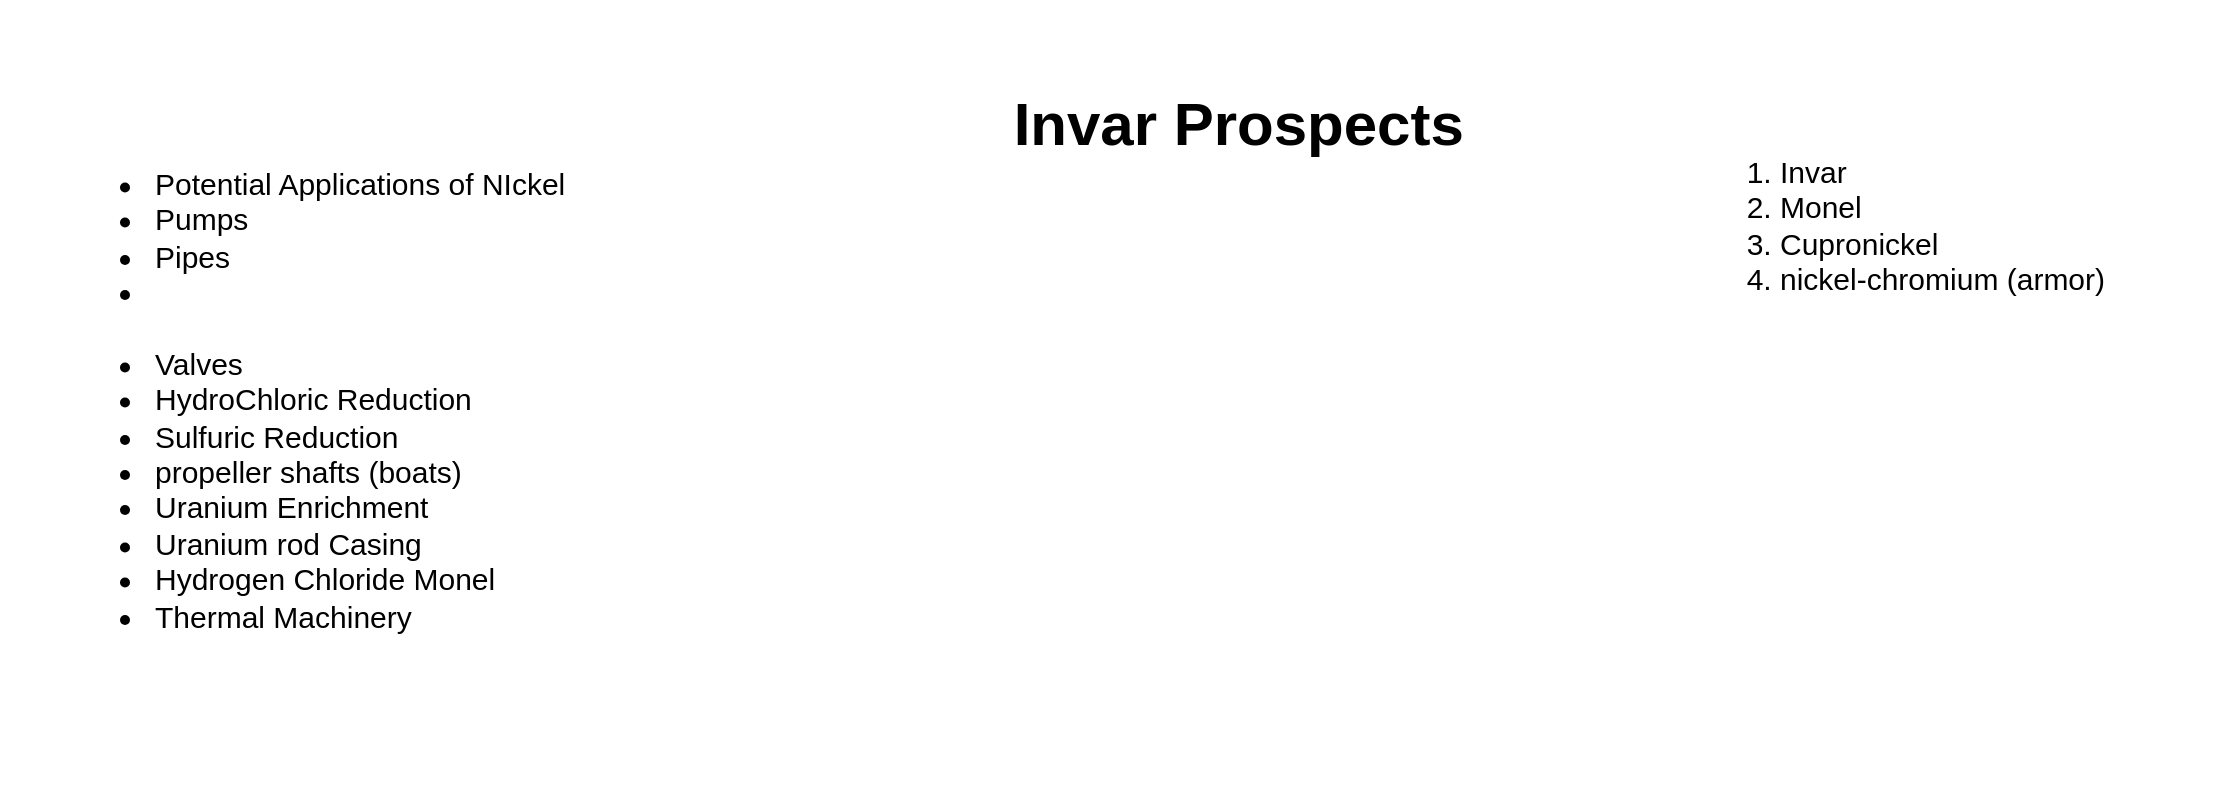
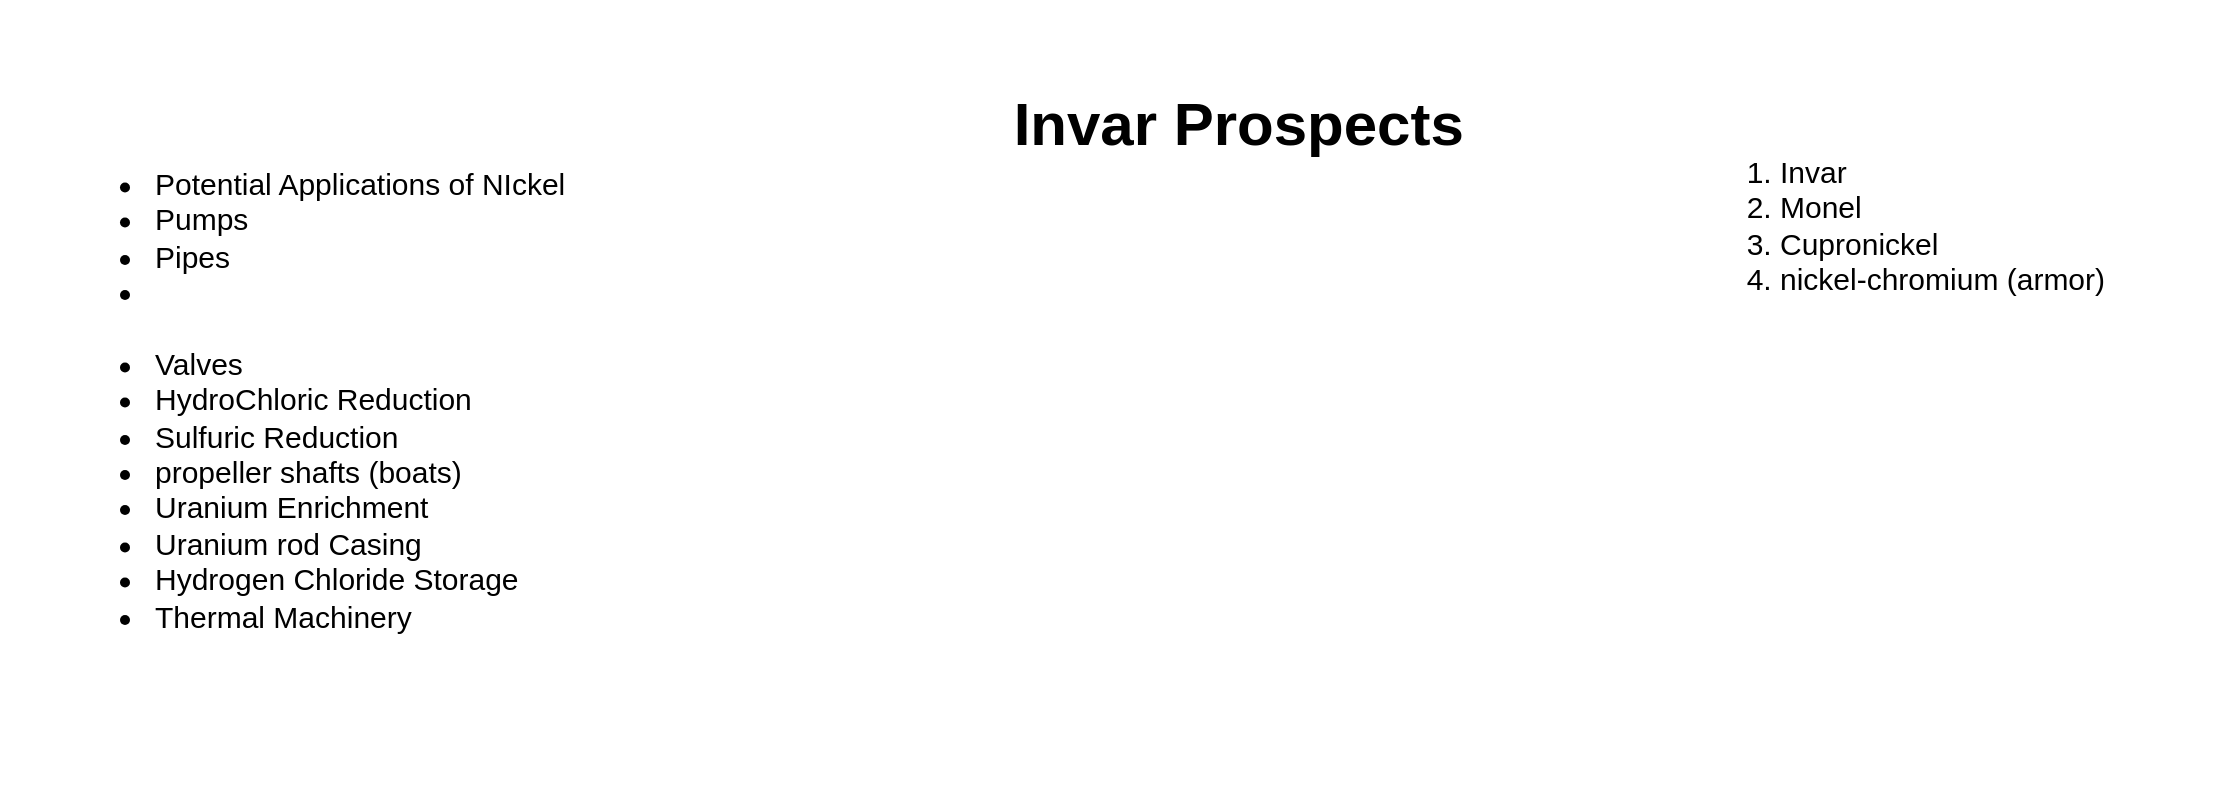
(379, 401) -> (379, 401)
